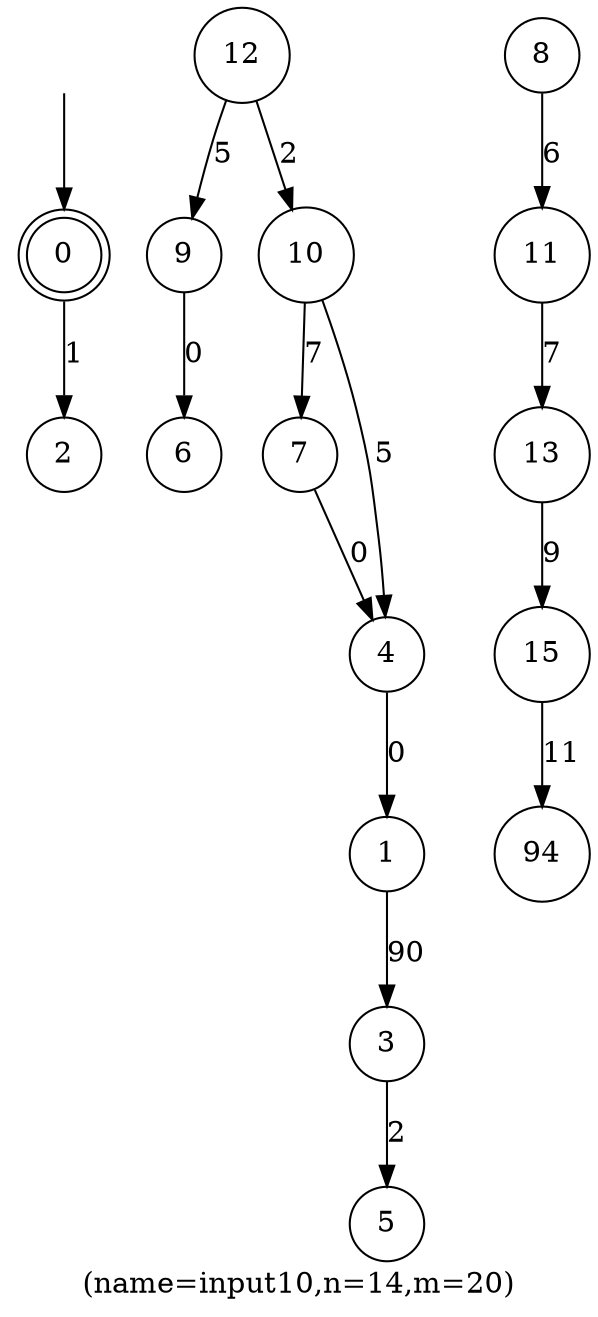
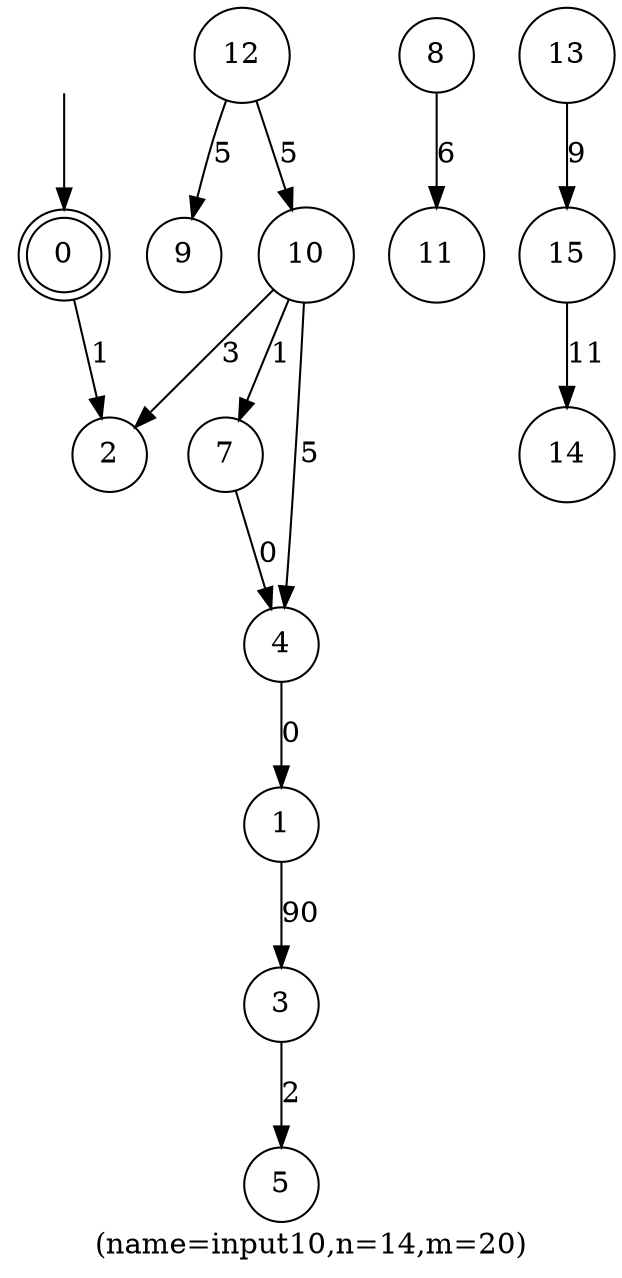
(290, 155) -> (290, 155)
(542, 344) -> none
none -> (212, 351)
(315, 355) -> (281, 355)
(184, 455) -> none
(542, 854) -> (567, 455)
